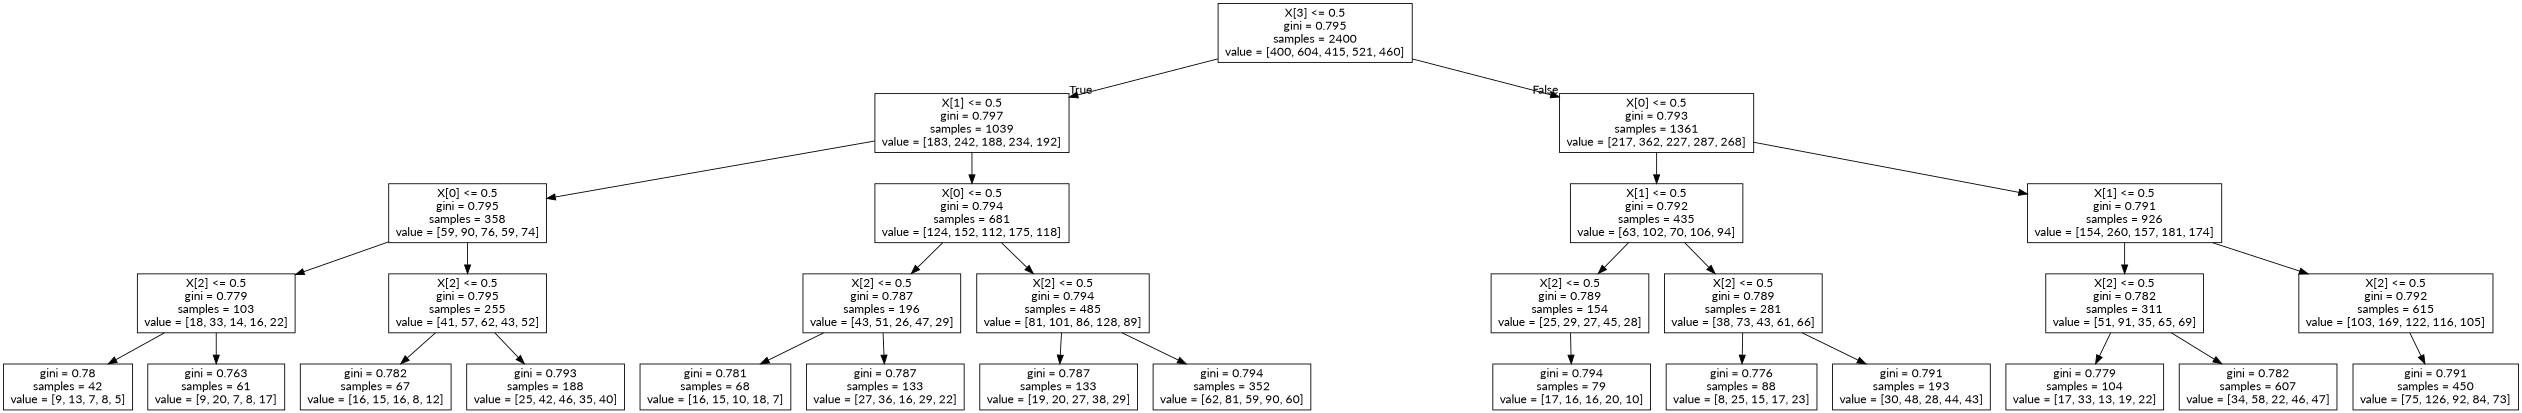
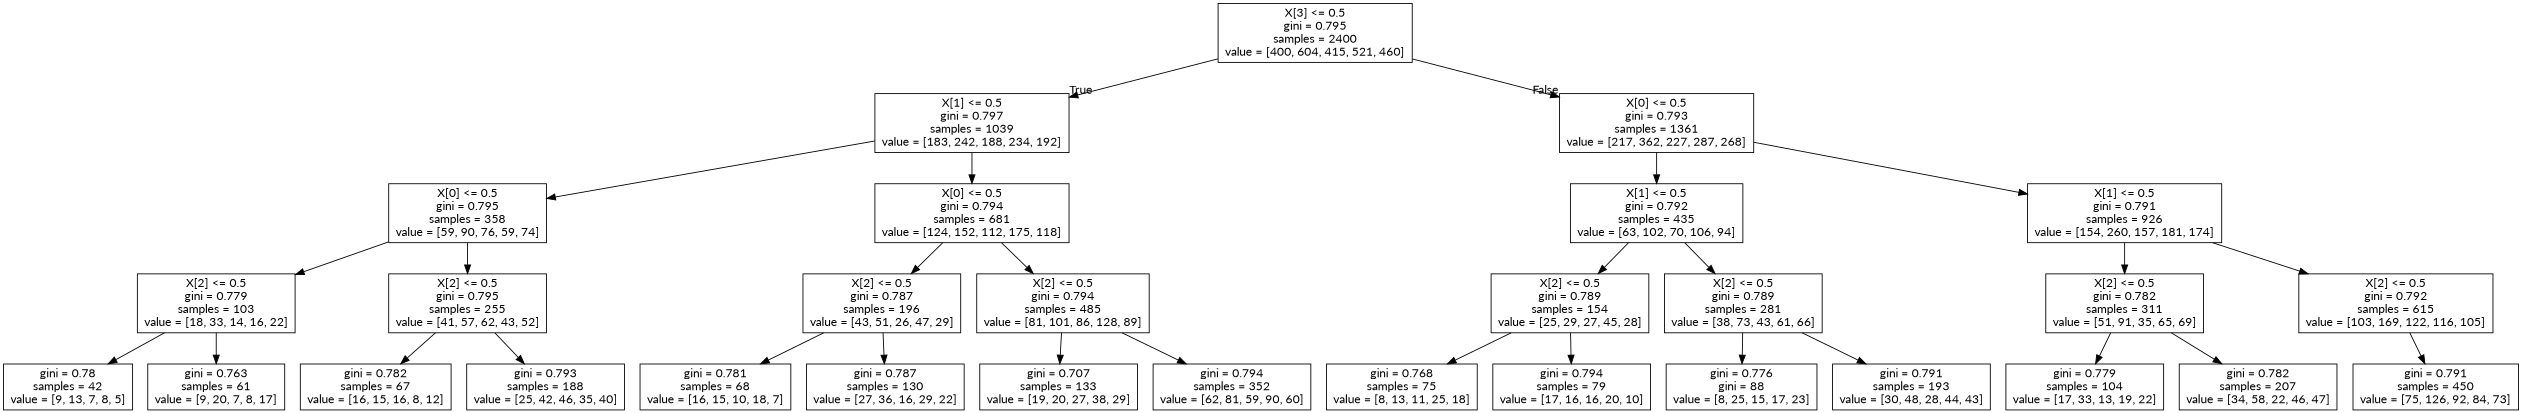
(885, 387) -> (885, 387)
(1059, 387) -> (1059, 387)
none -> (1402, 387)
(1742, 387) -> (1742, 387)
(2258, 387) -> (2258, 387)
